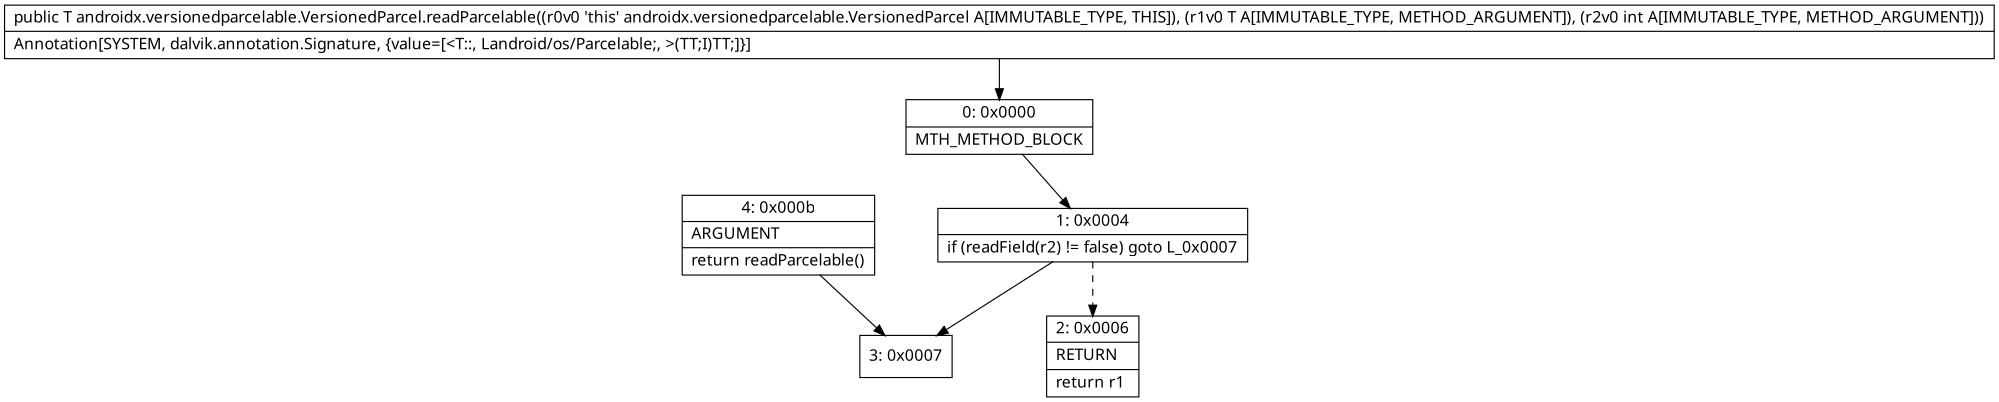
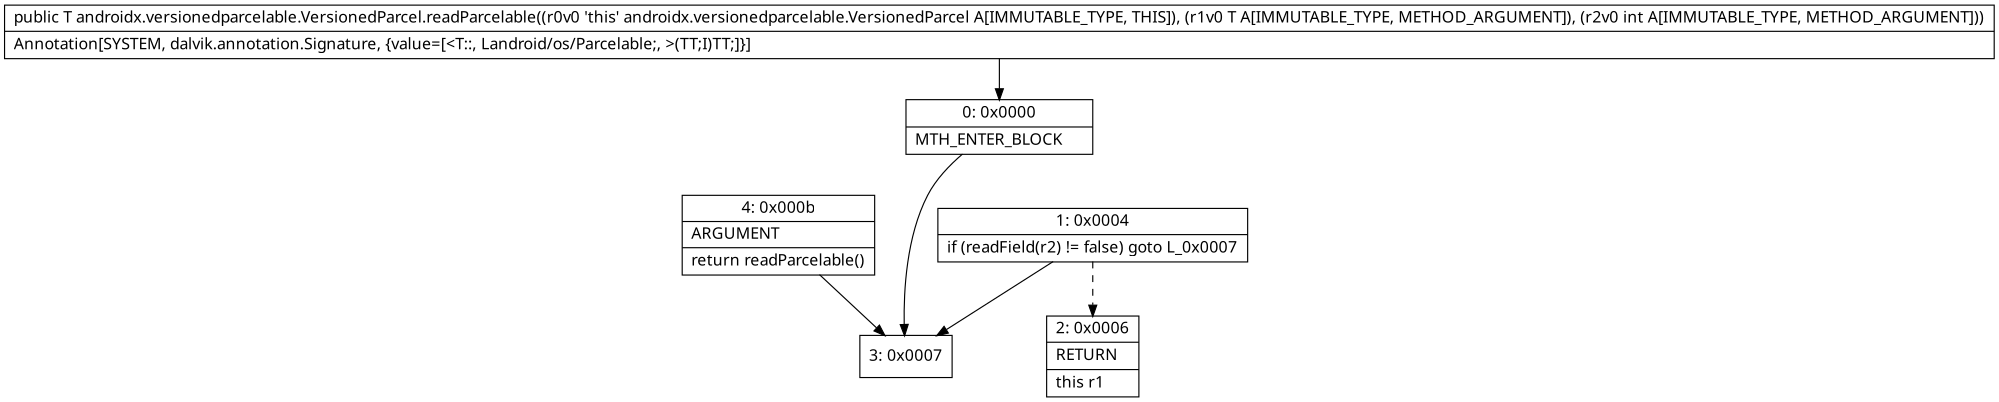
(999, 140) -> (989, 140)
(1042, 177) -> (914, 232)
(1090, 383) -> (1080, 383)
